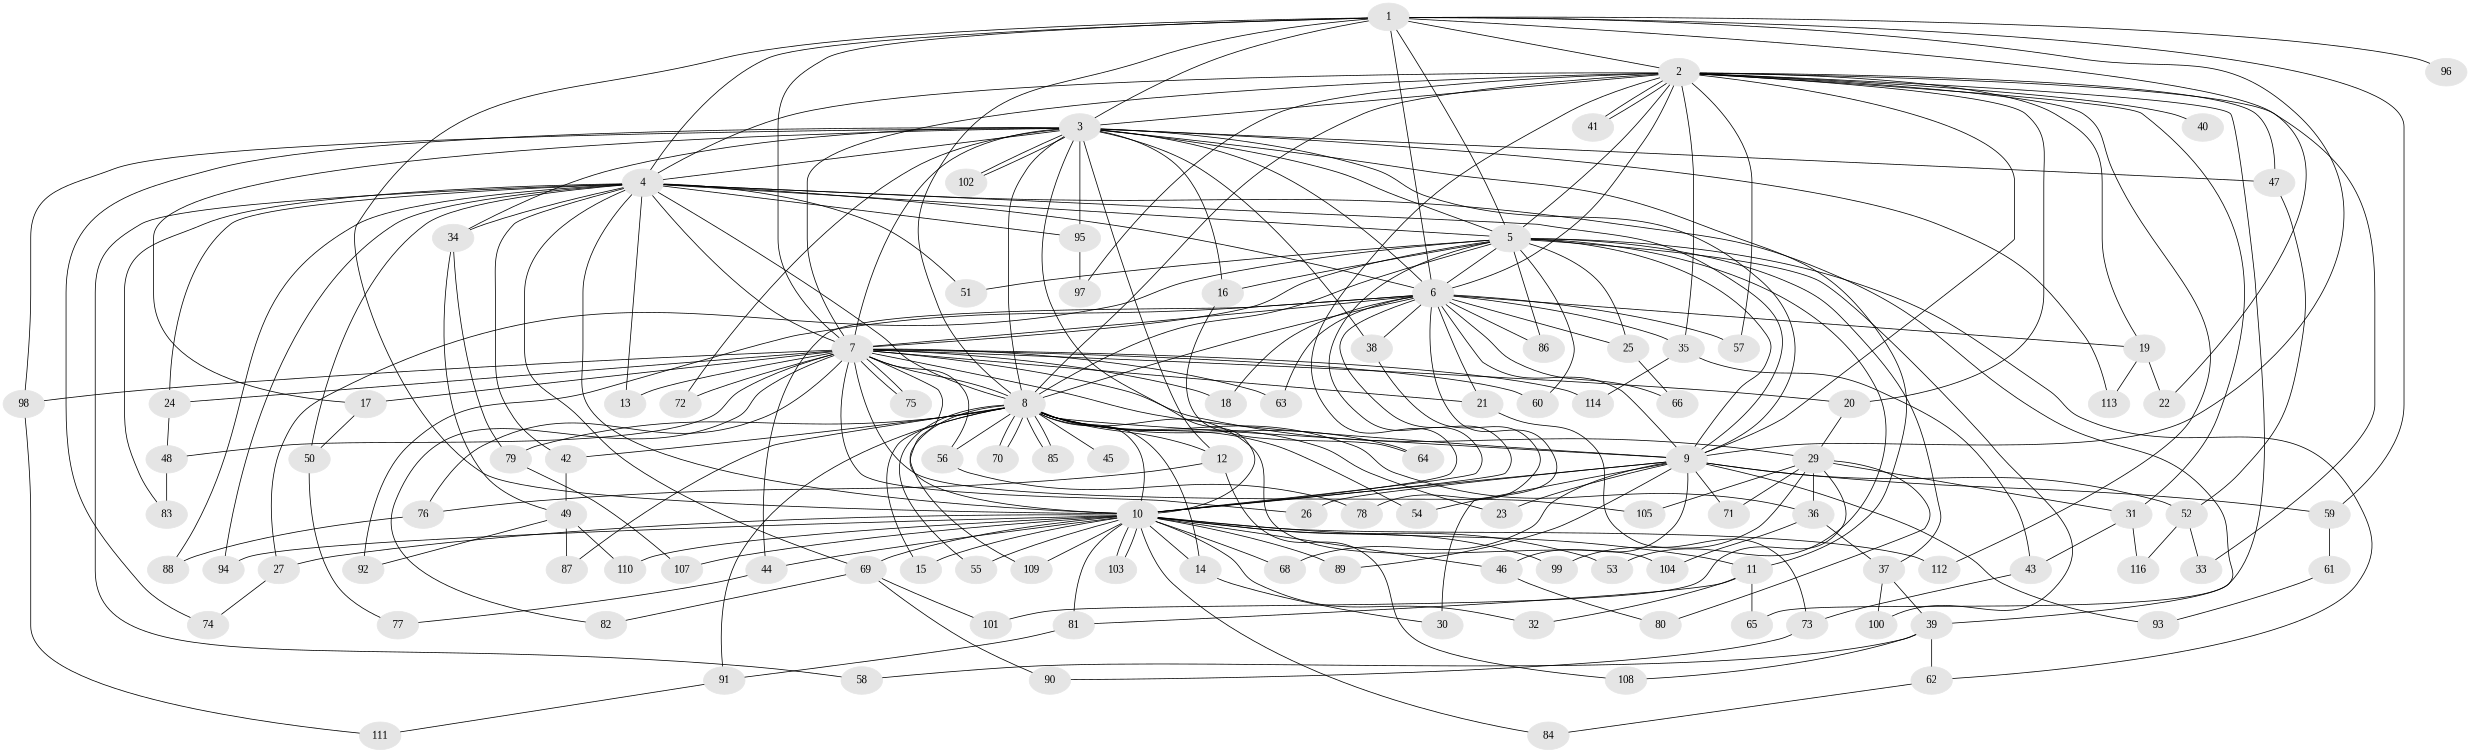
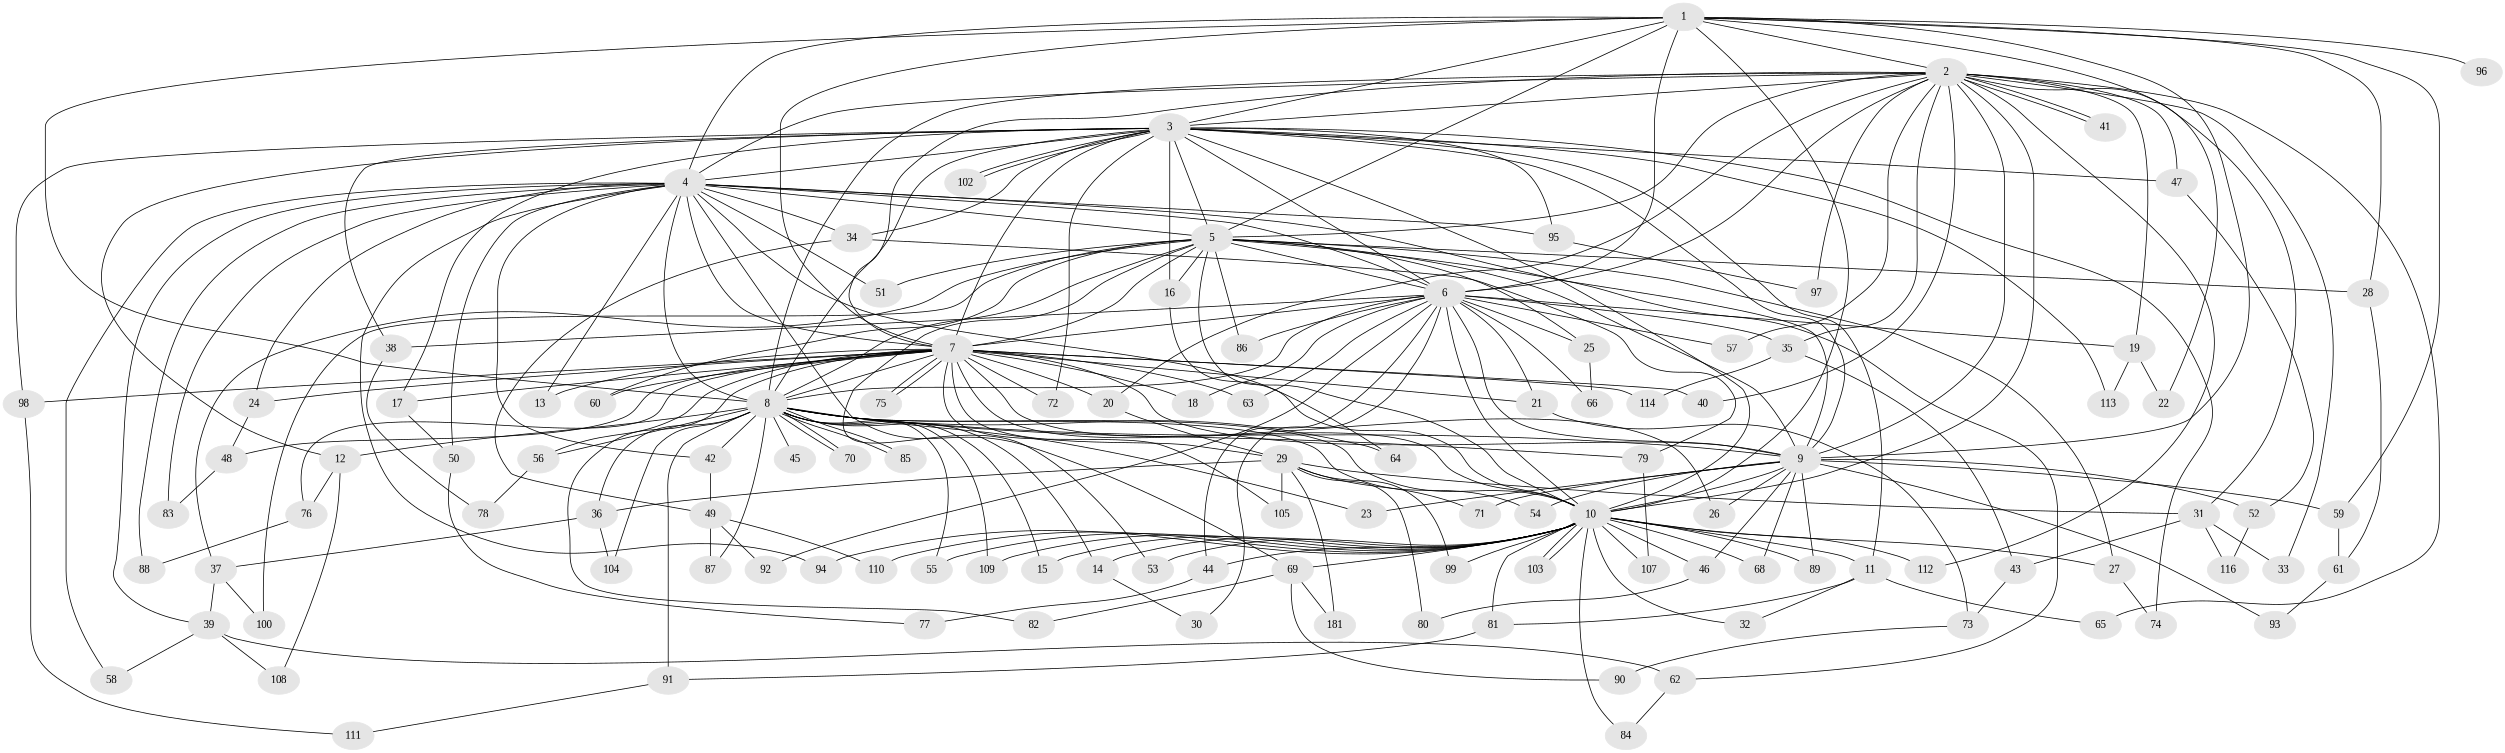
none -> (2368, 293)
none -> (1331, 369)
(2194, 542) -> (2237, 540)
(991, 625) -> (1335, 625)
